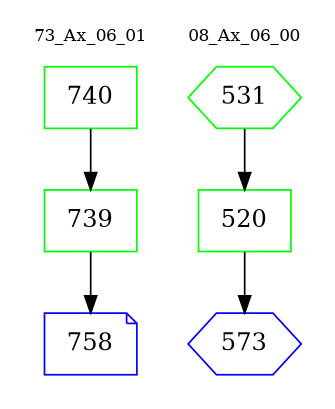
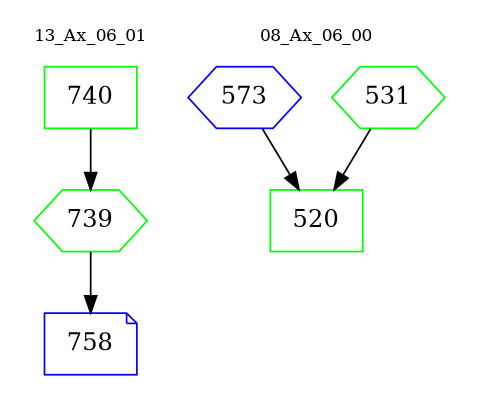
(91, 37) -> (91, 37)
(91, 221) -> (91, 221)
(245, 274) -> (276, 152)
